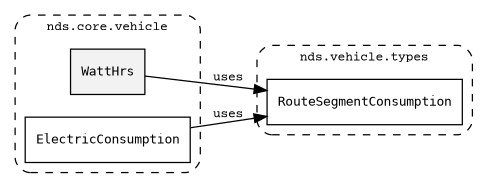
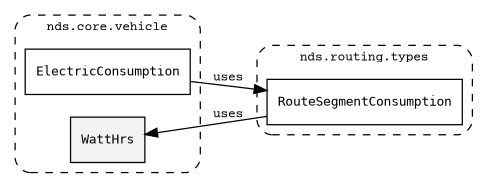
(365, 57) -> (365, 57)
(191, 82) -> (212, 125)
